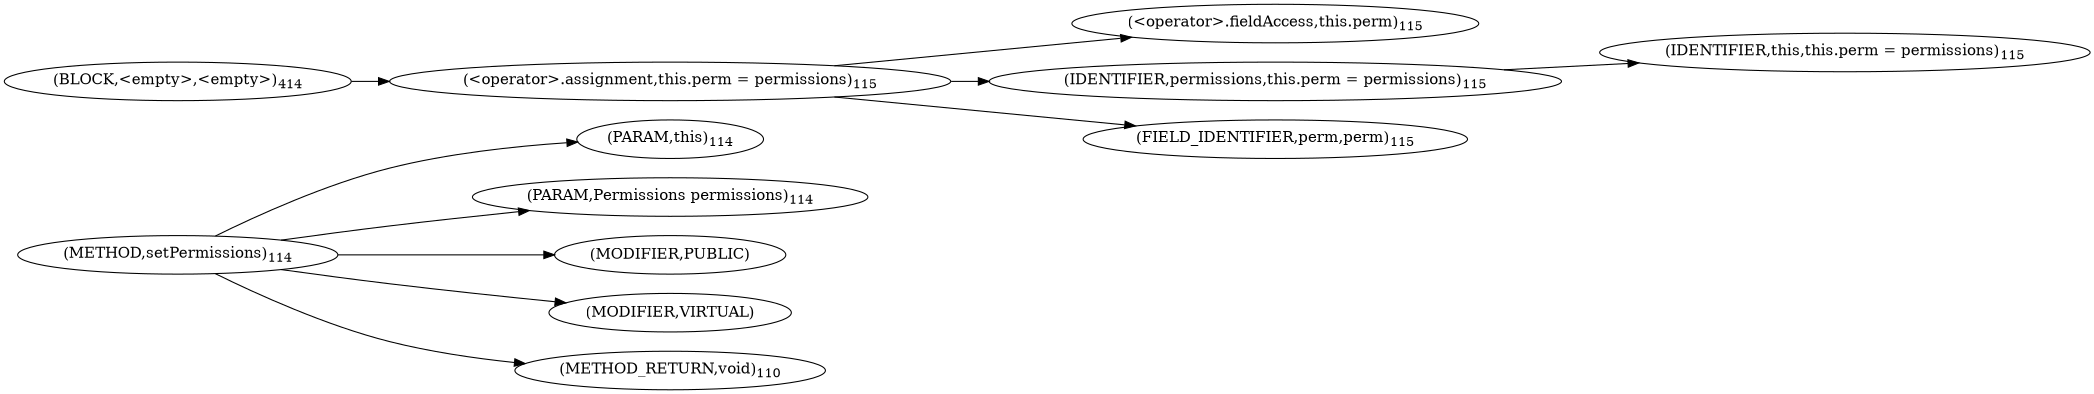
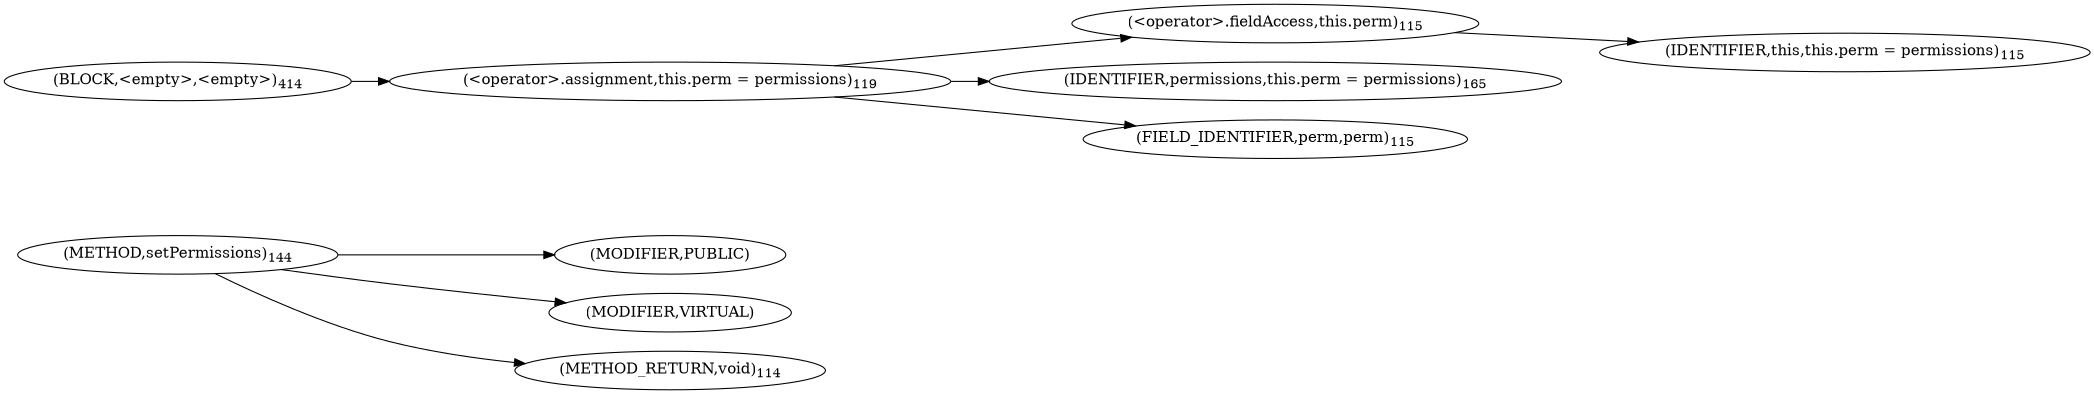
(1566, 67) -> (1541, 37)
(865, 80) -> (865, 80)
(1474, 80) -> (1474, 80)
(670, 139) -> none
(670, 197) -> none
(280, 253) -> (280, 253)
(769, 369) -> (769, 369)
